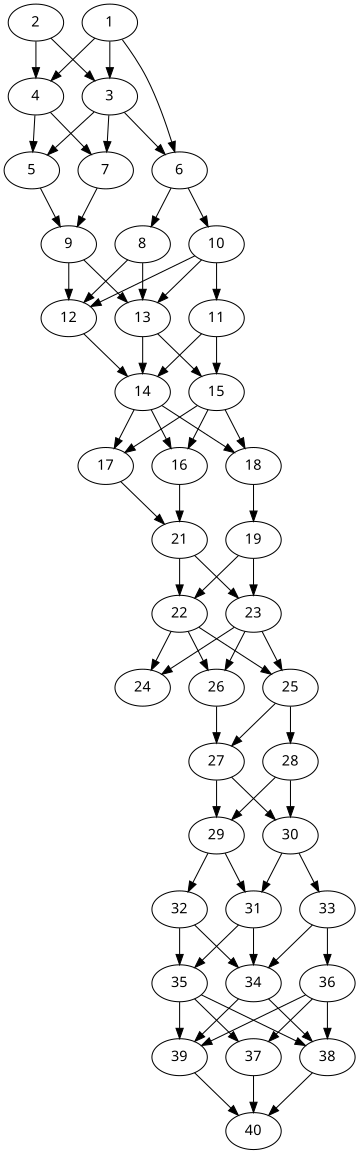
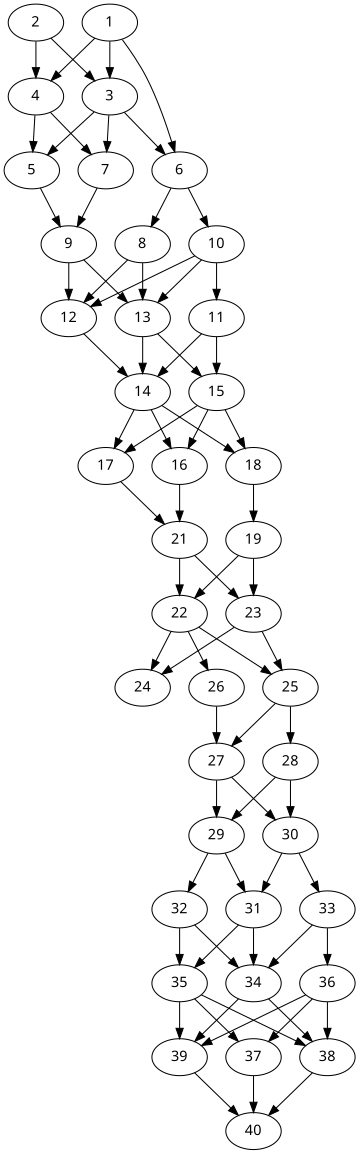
(238, 645) -> none
